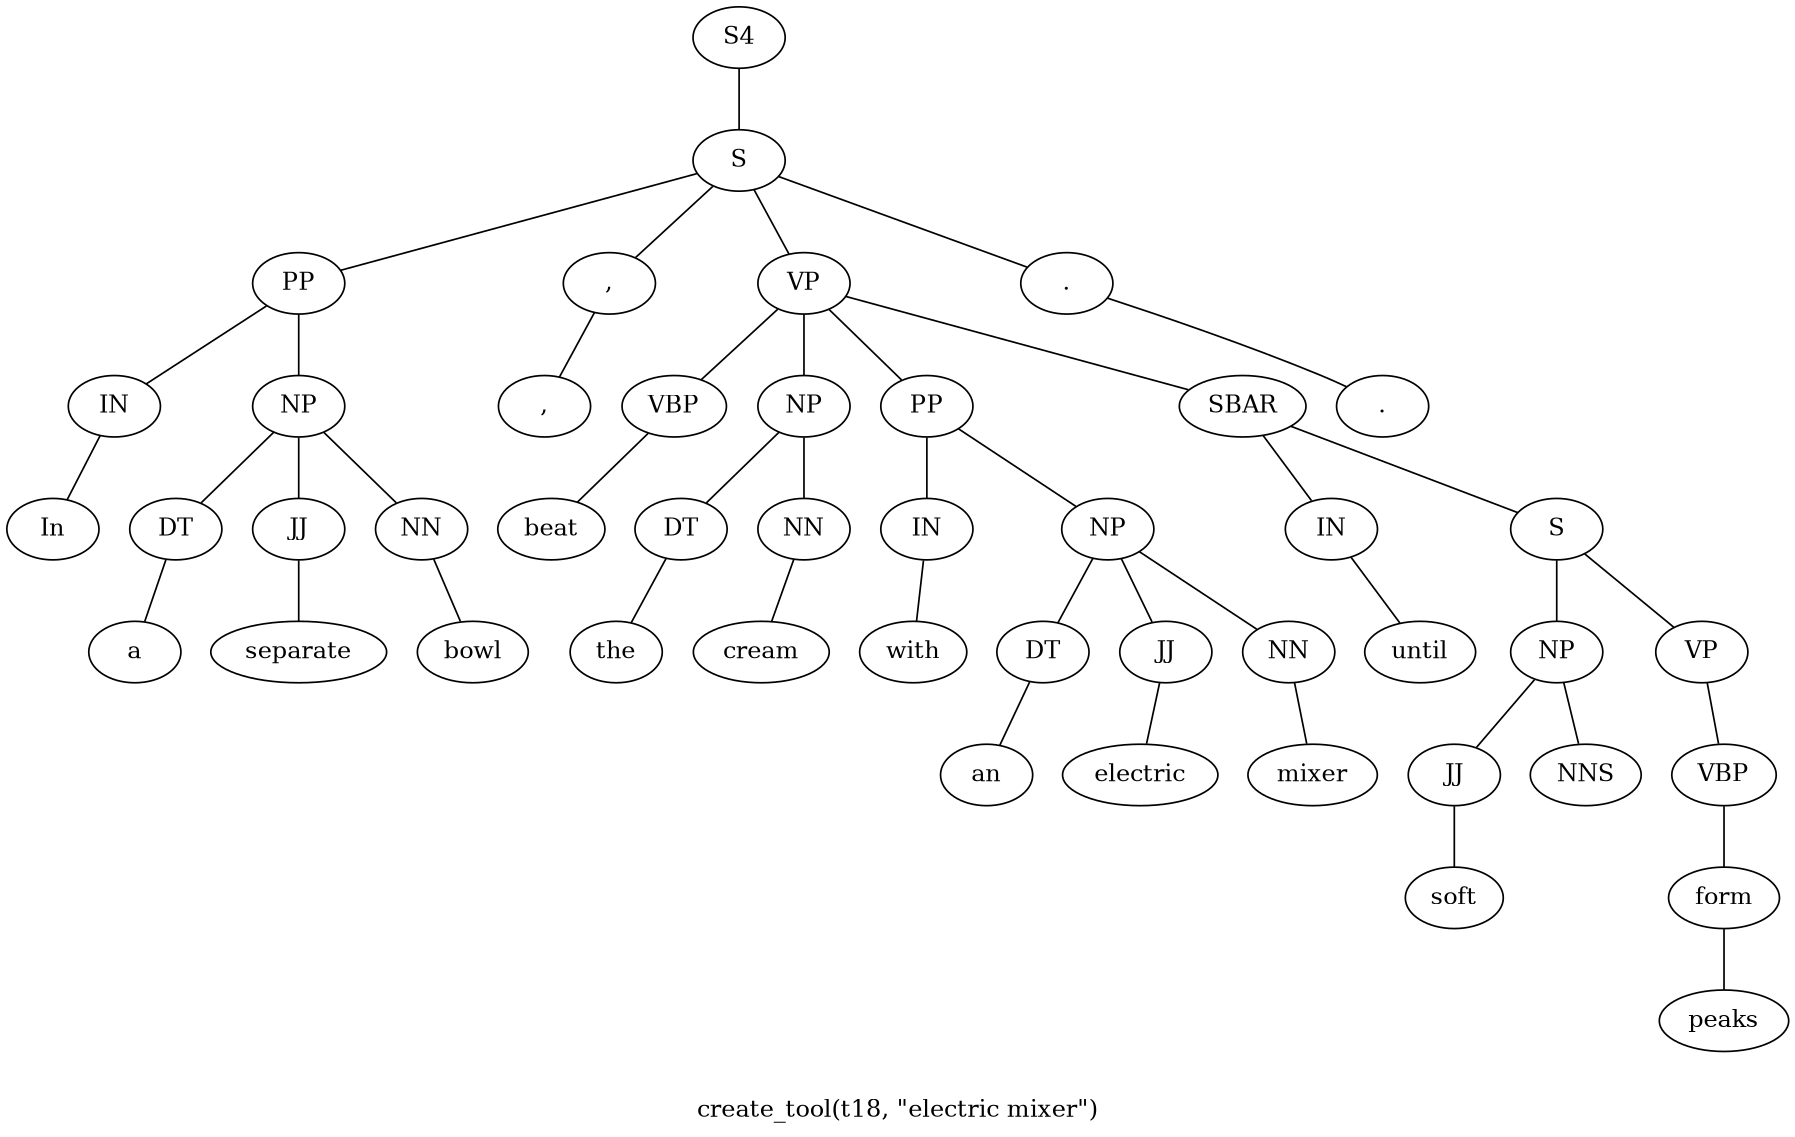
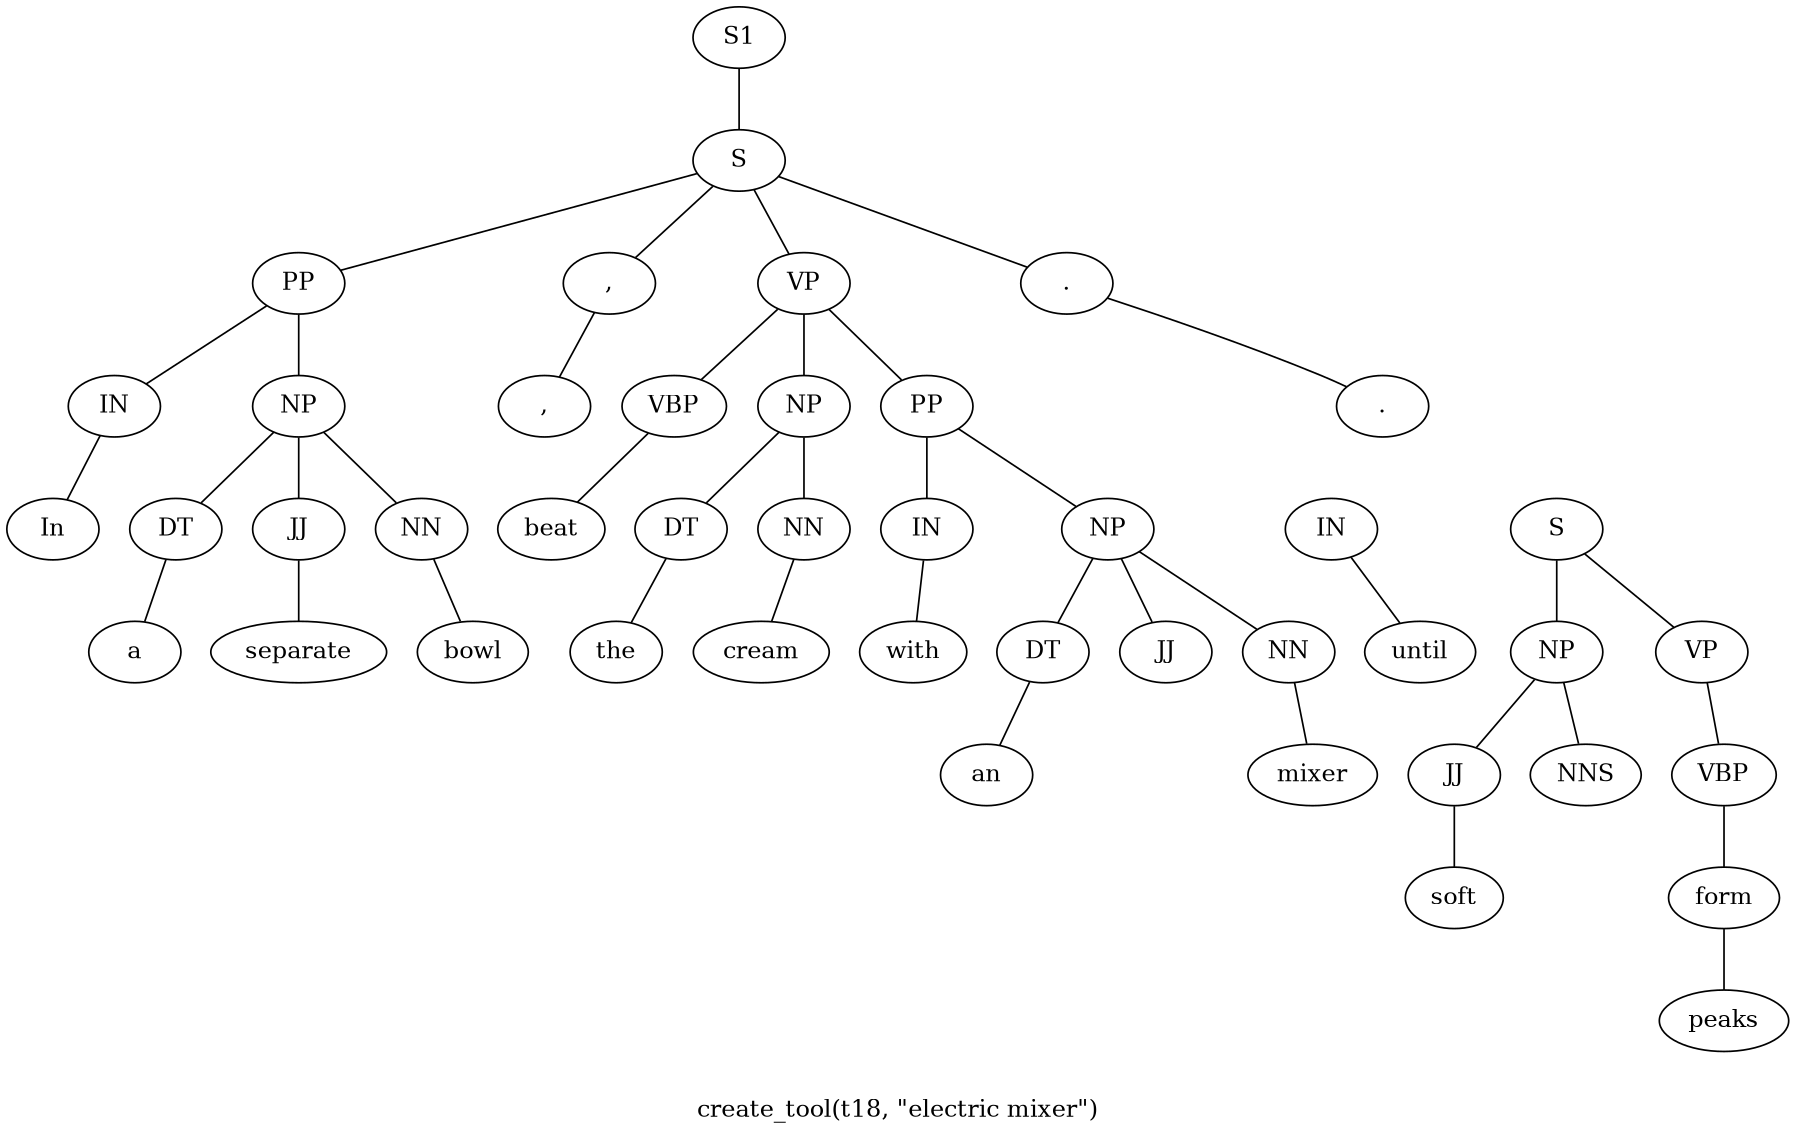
(739, 38) -> (739, 38)
(1243, 406) -> none
(1140, 775) -> none
